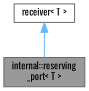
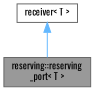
(44, 72) -> (47, 72)
